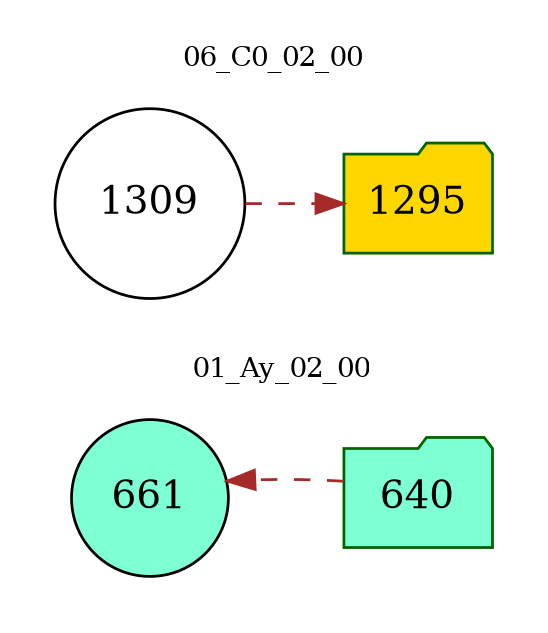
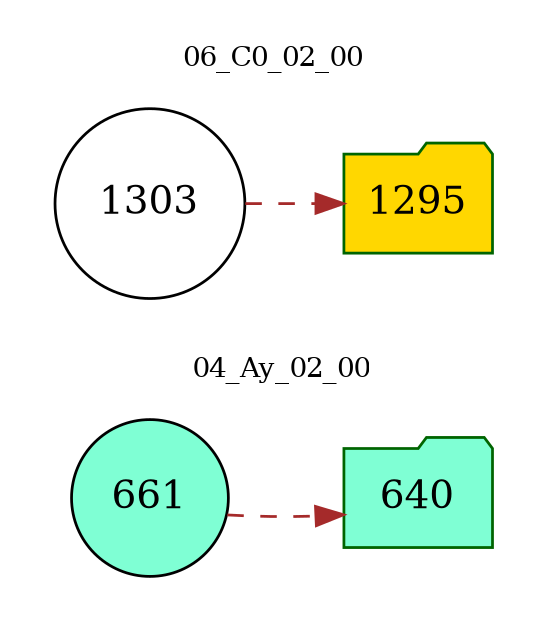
(150, 204) -> (150, 204)
(282, 370) -> (282, 370)
(299, 480) -> (271, 516)
